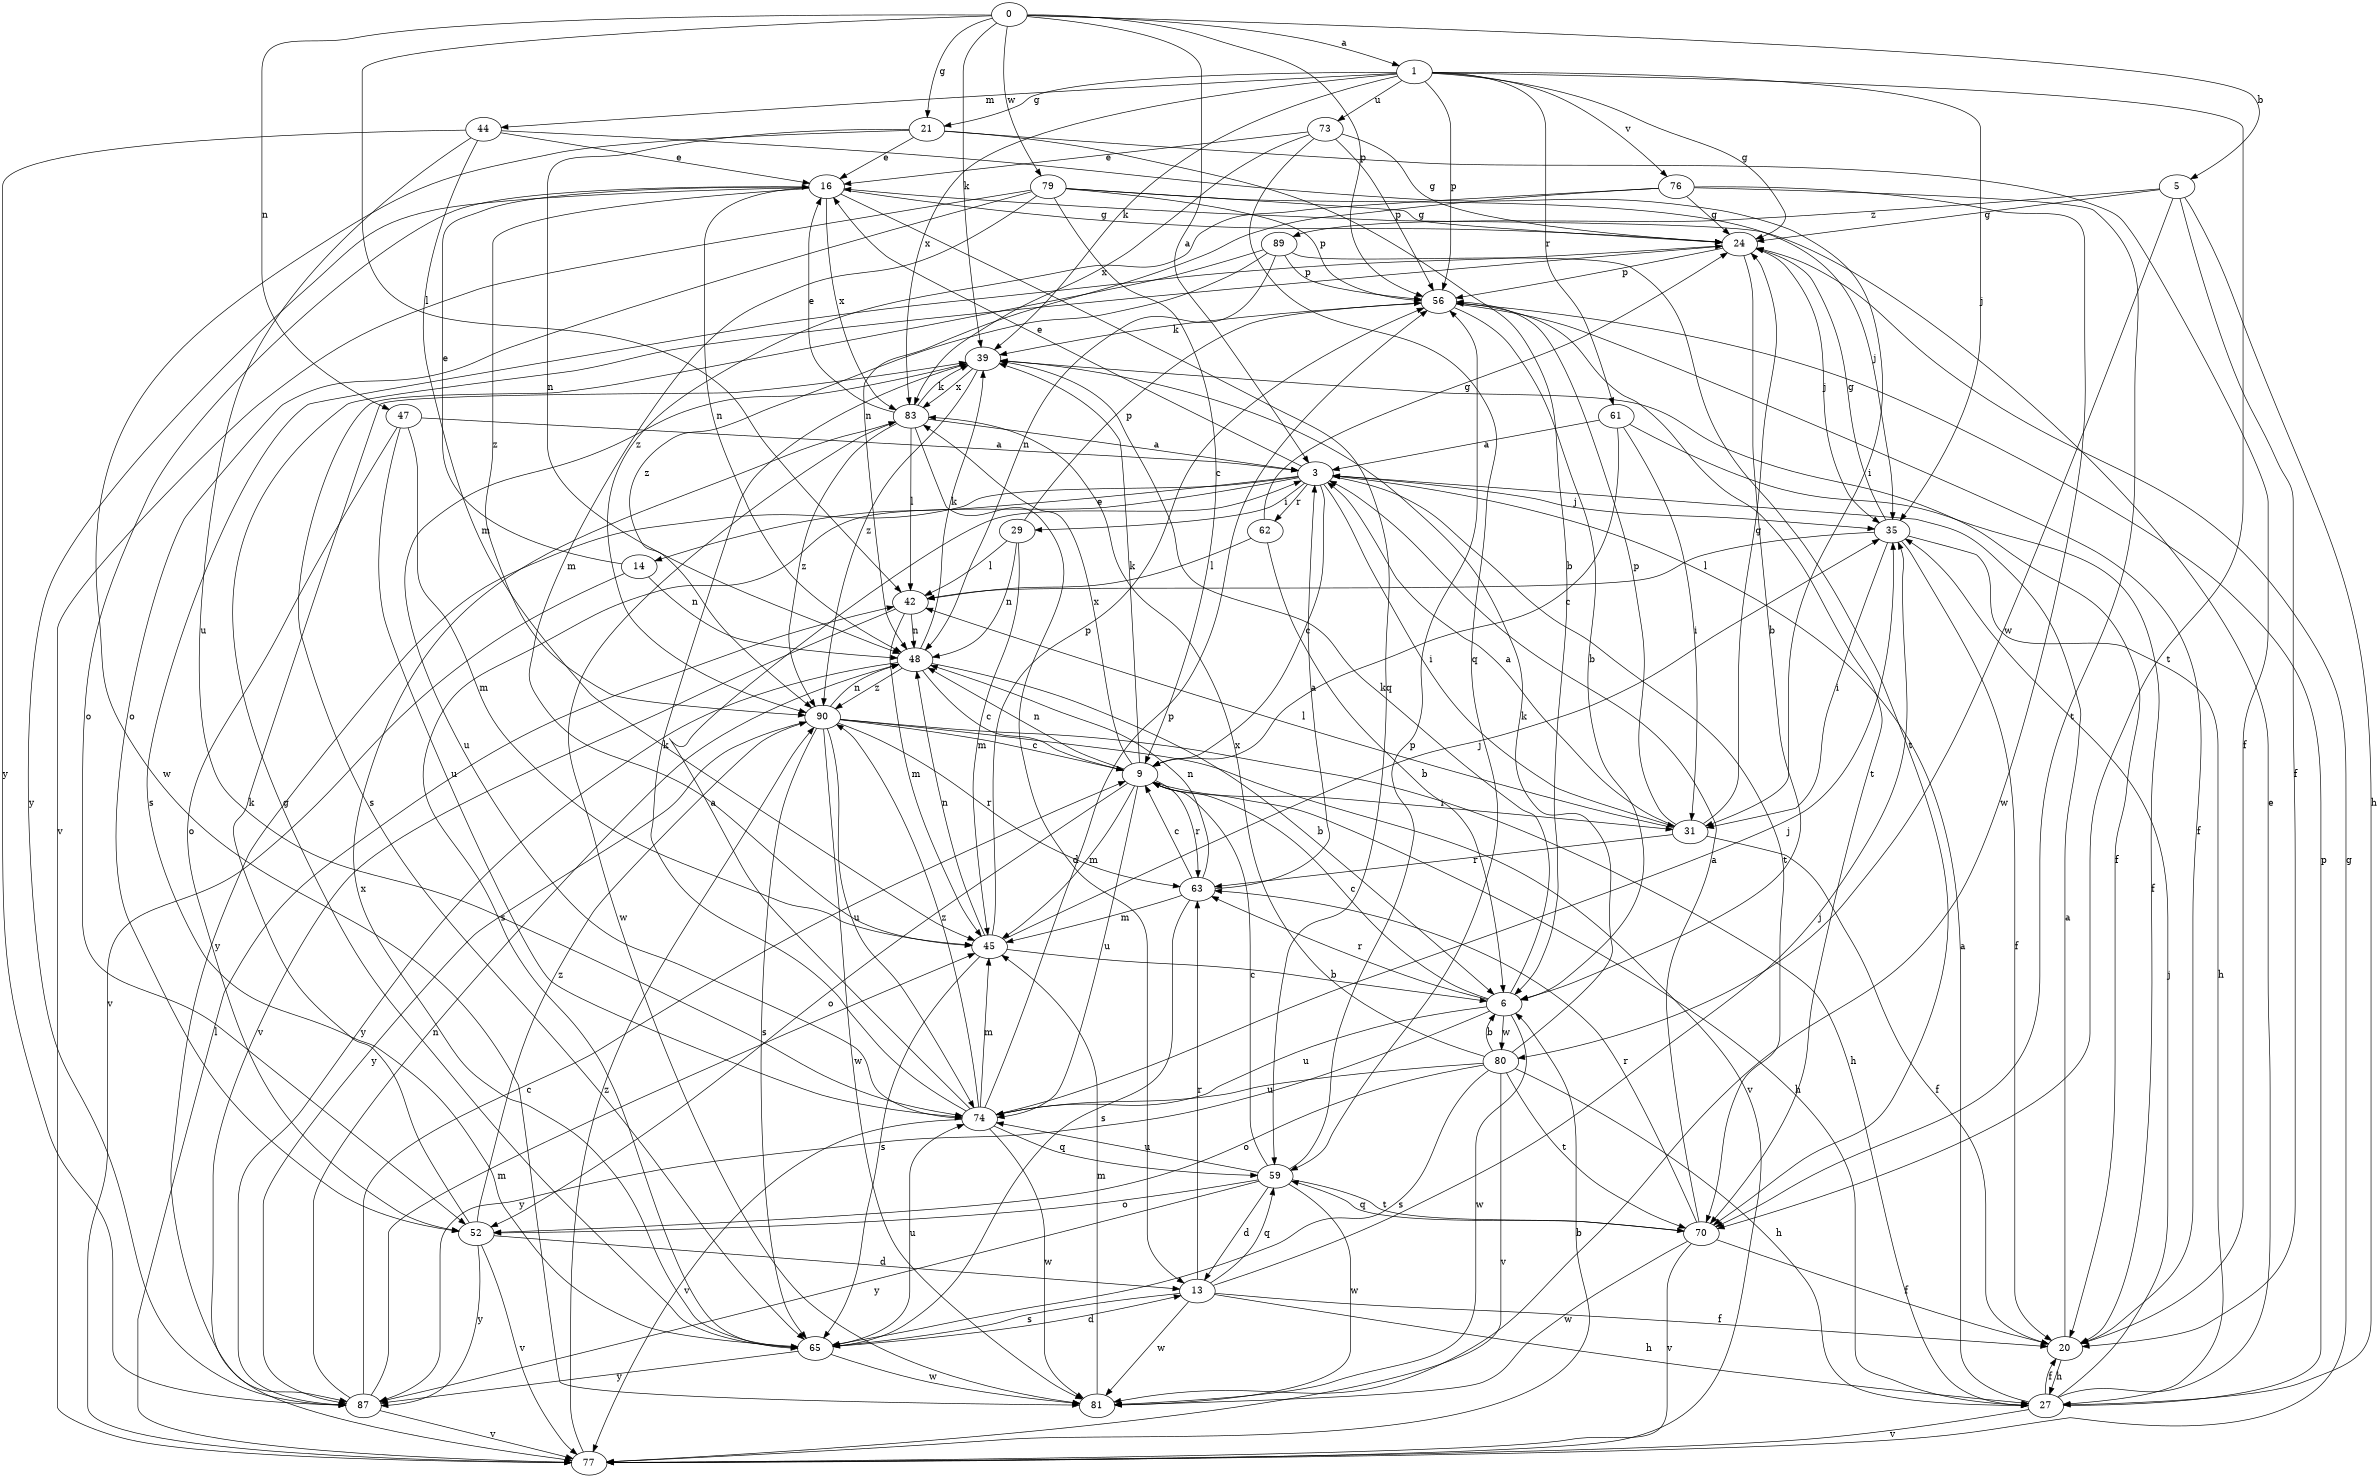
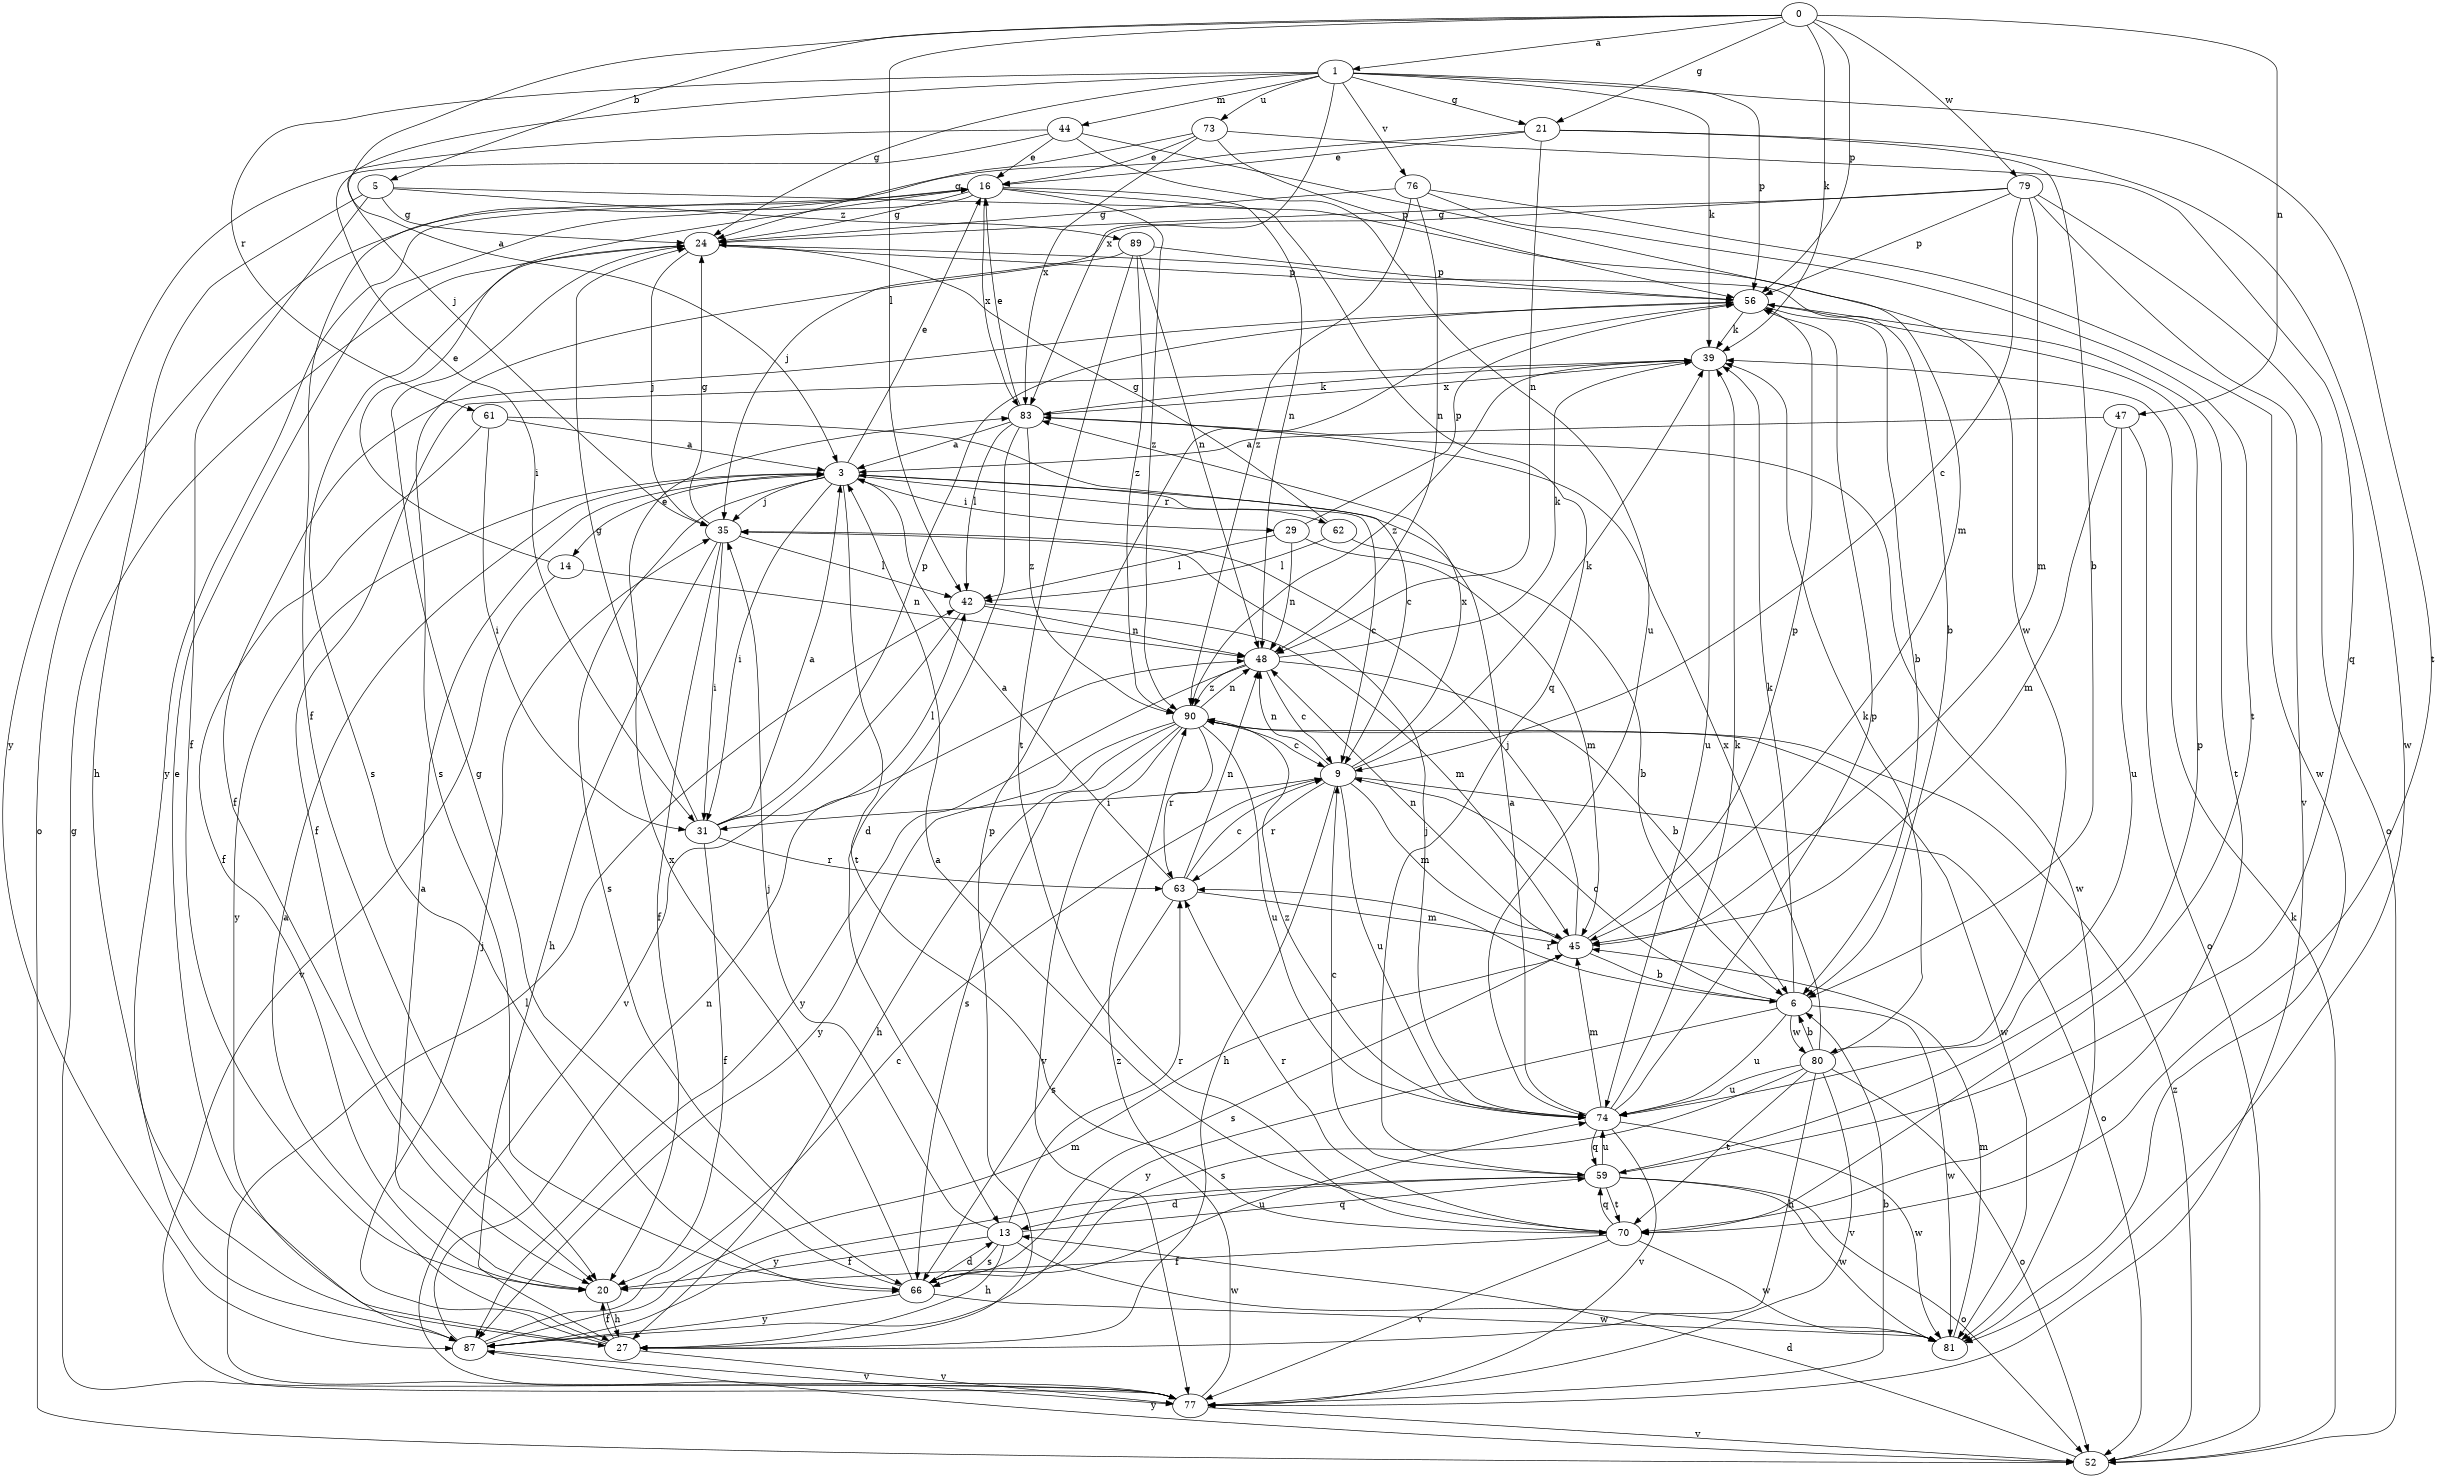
(815, 1348) -> (917, 1291)
(517, 1352) -> (1637, 1434)
